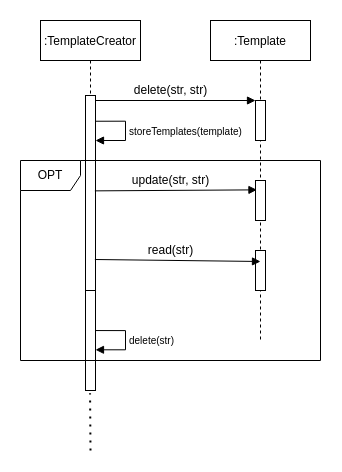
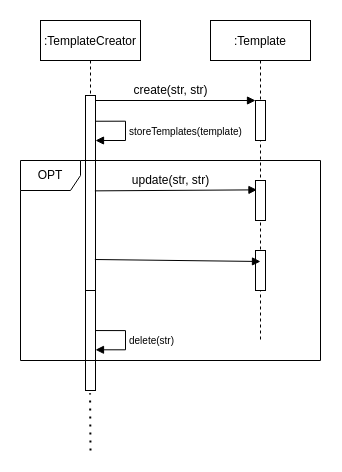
(171, 91) -> (171, 91)
(171, 251) -> none
